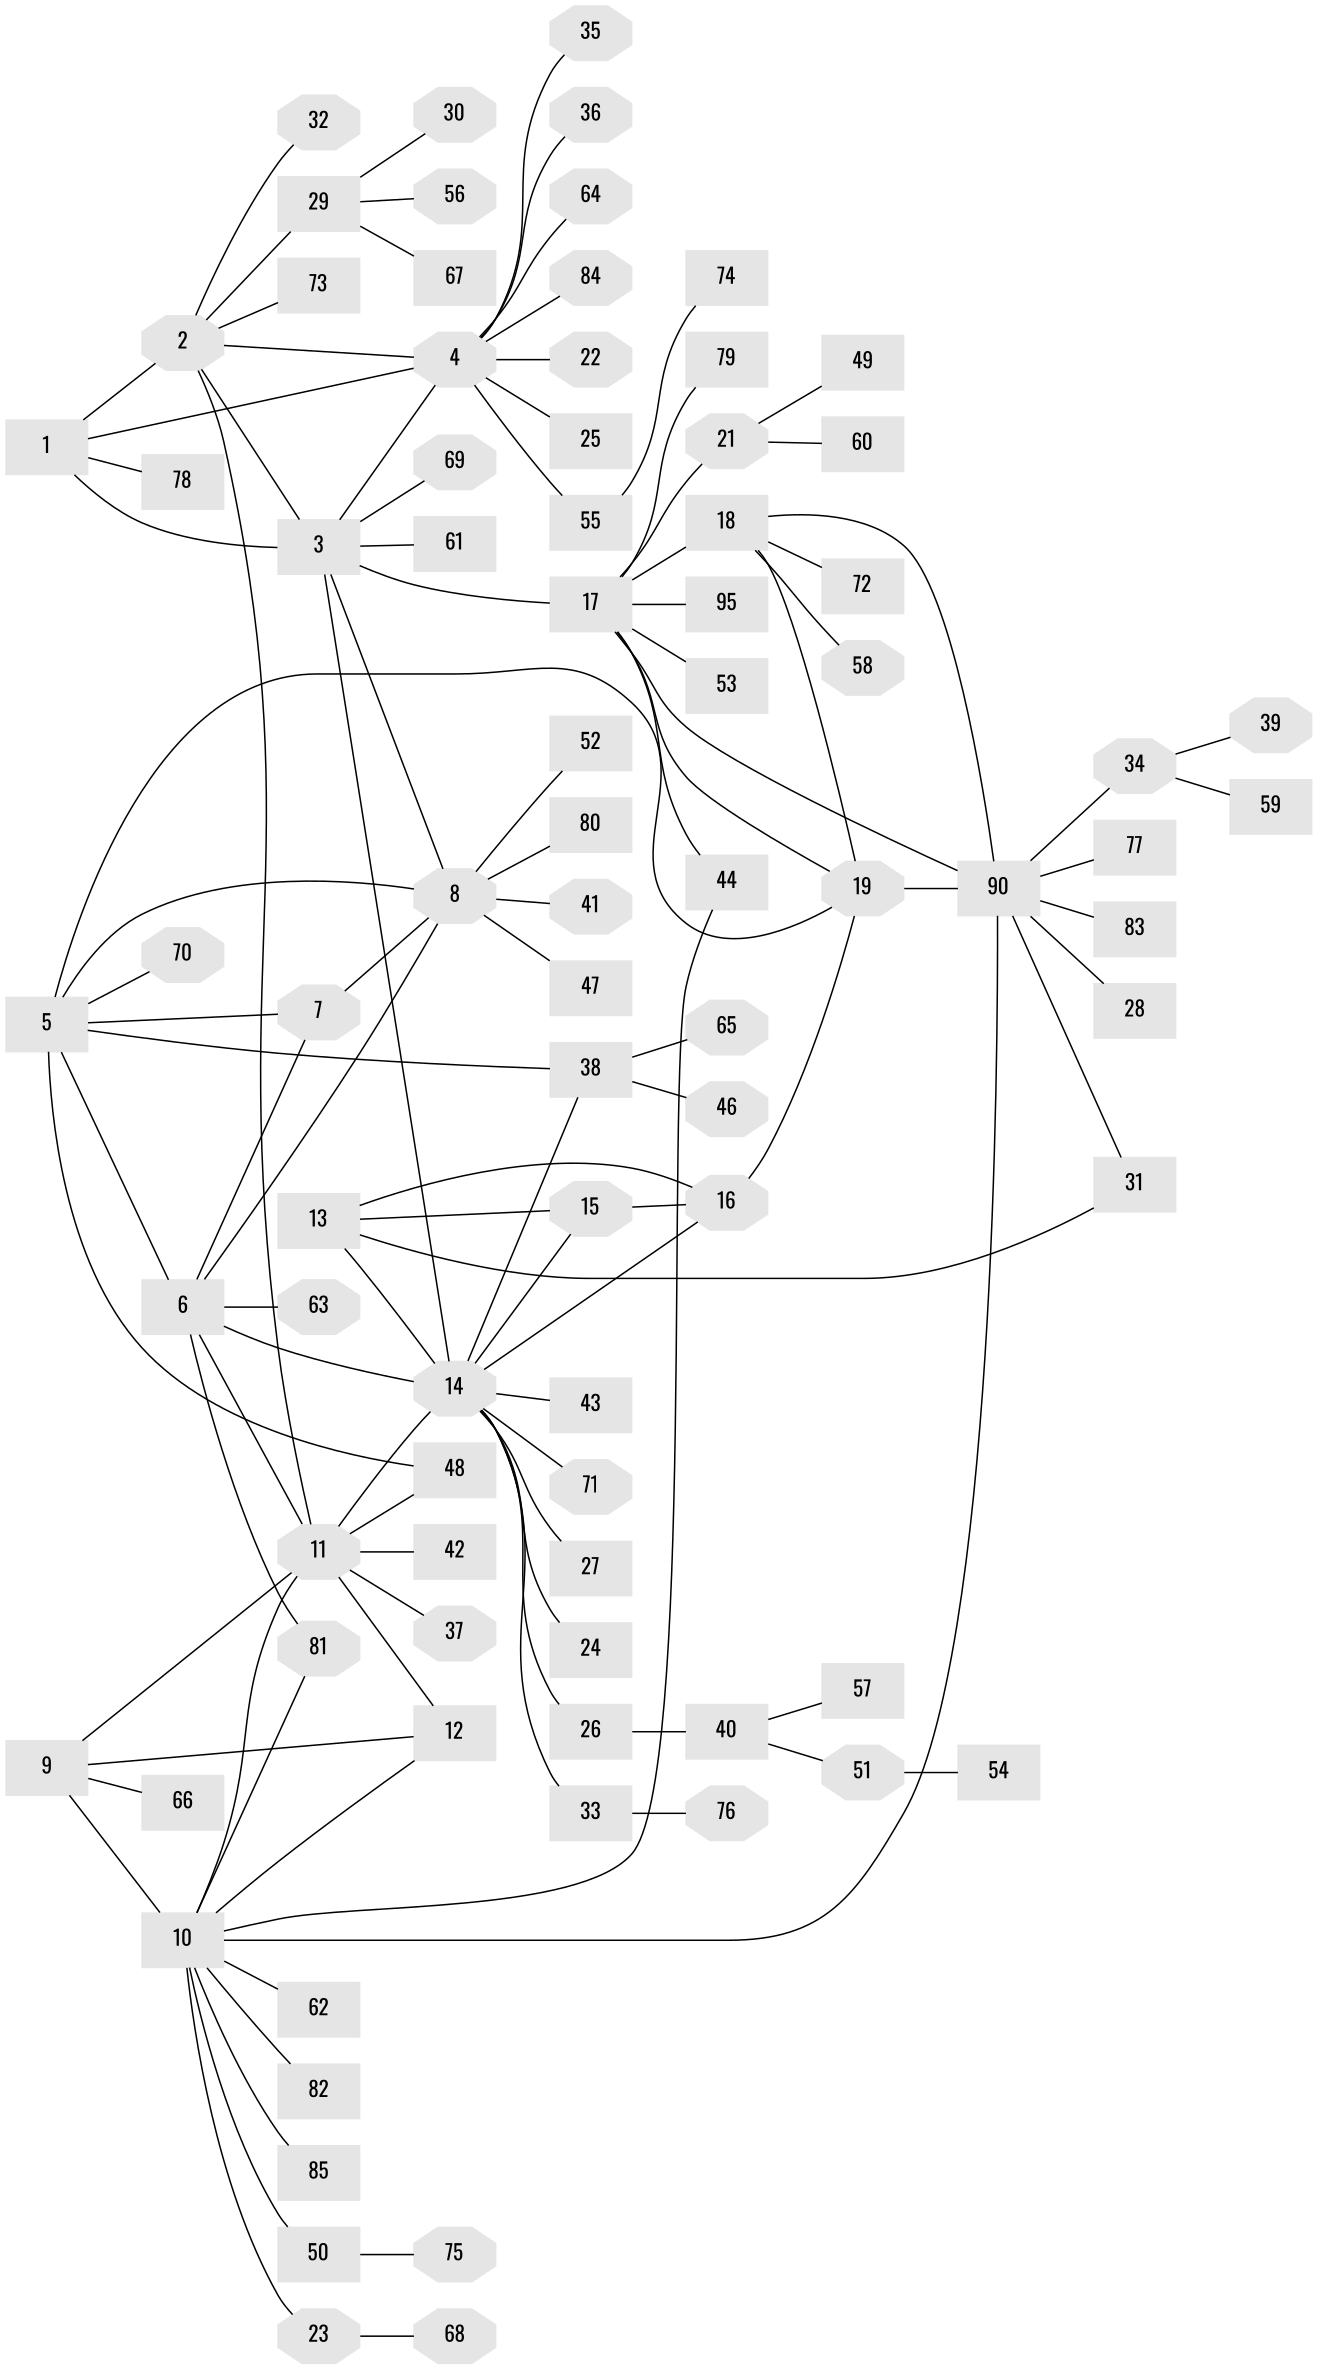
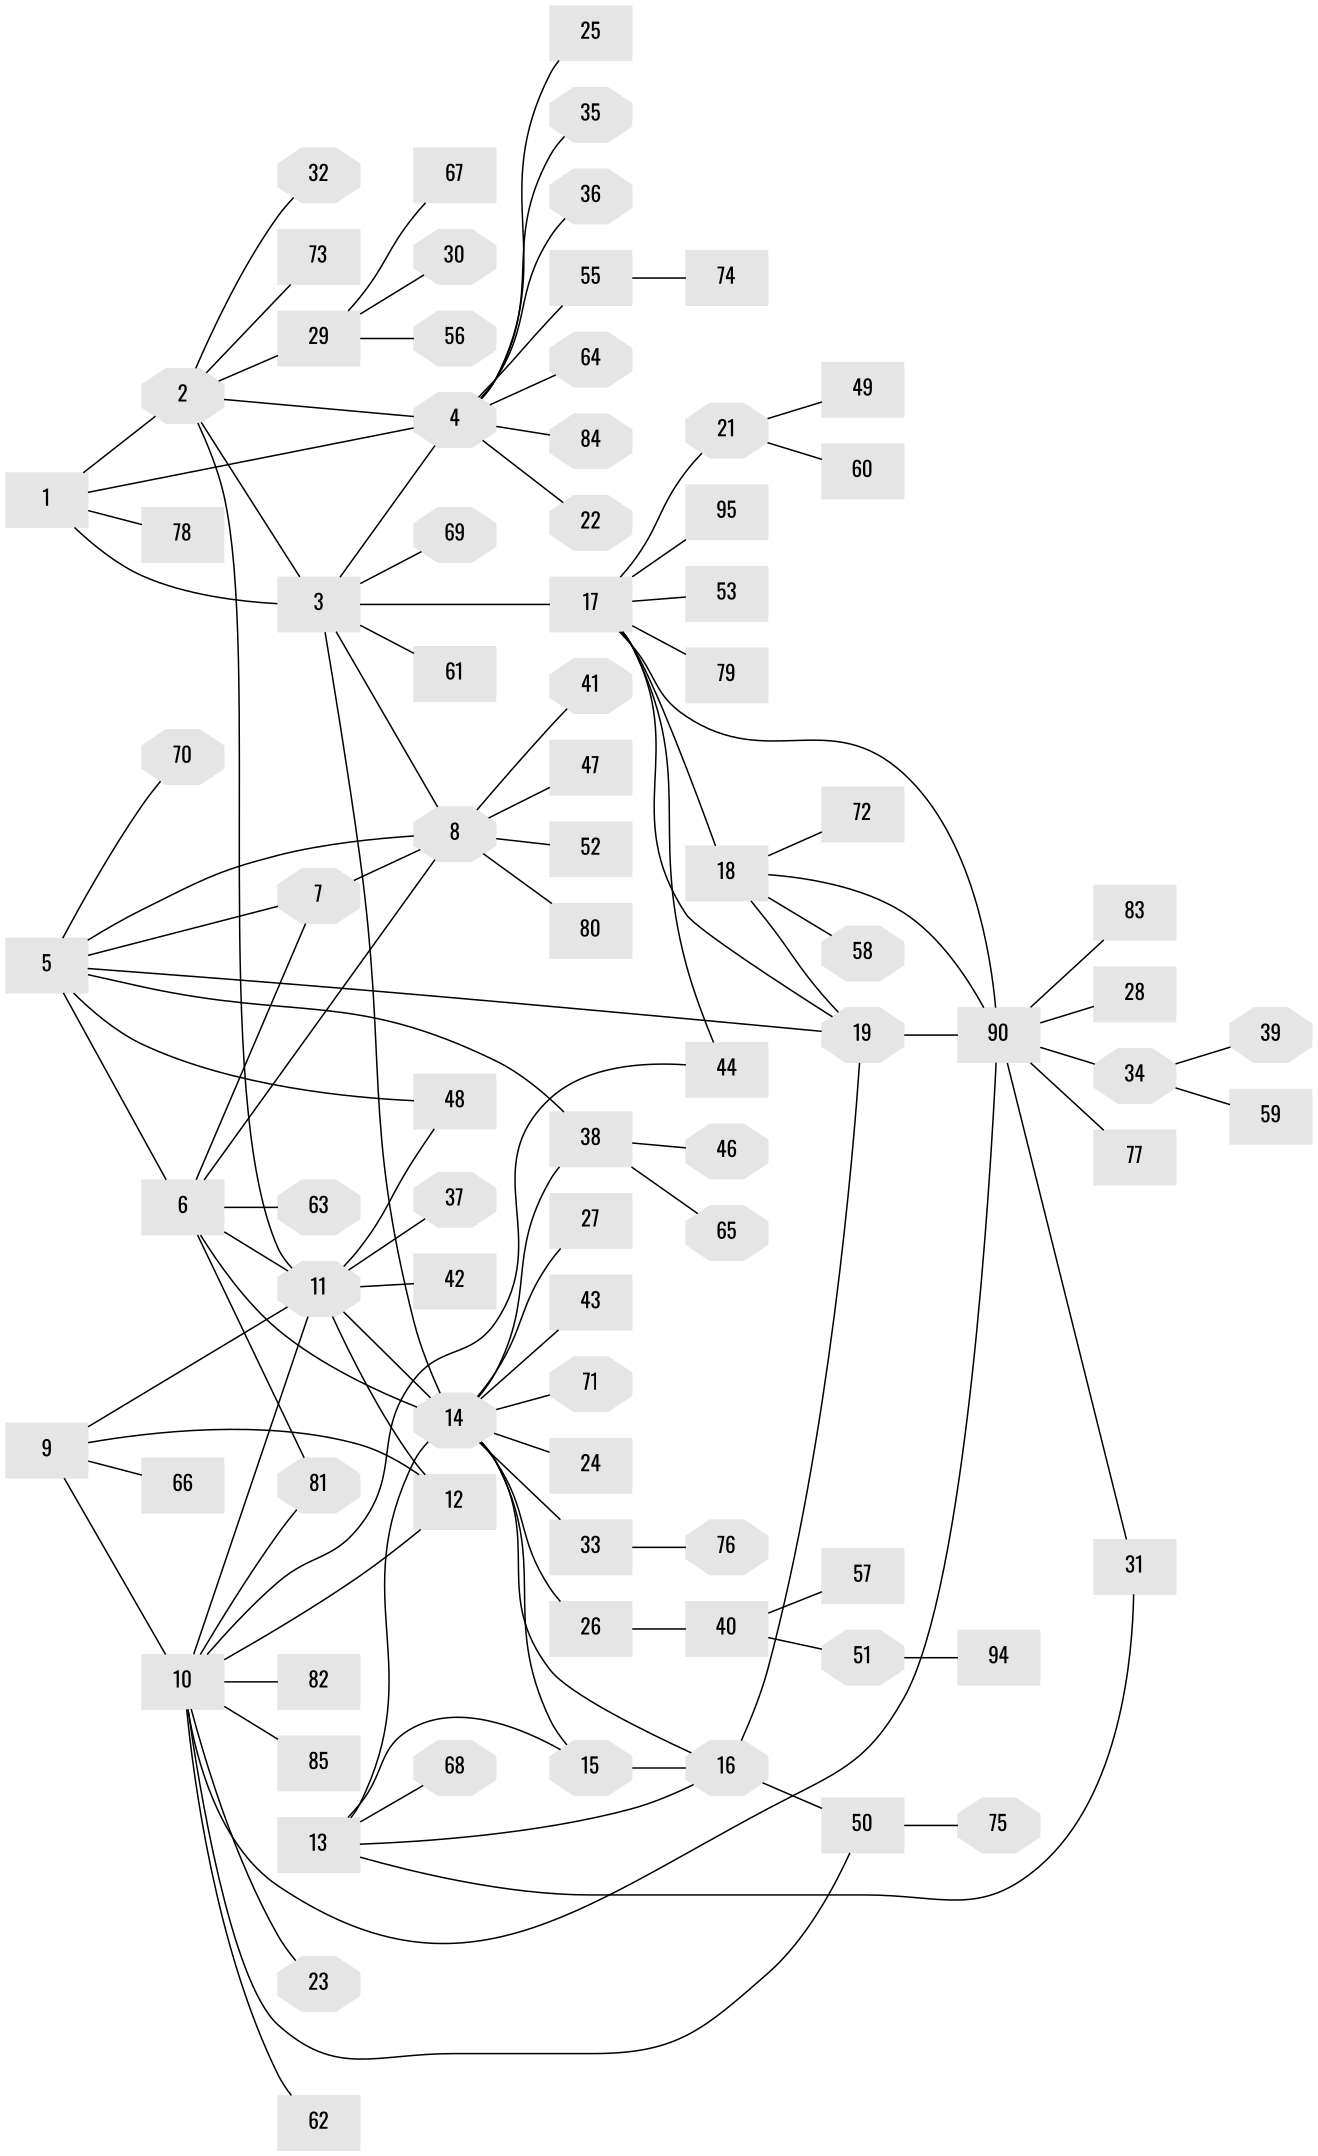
(999, 1773) -> (999, 1658)
none -> (782, 1791)
(387, 2336) -> (392, 1804)
